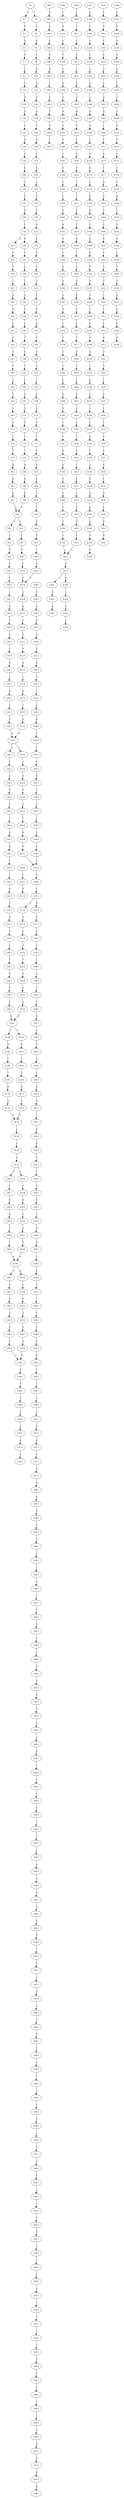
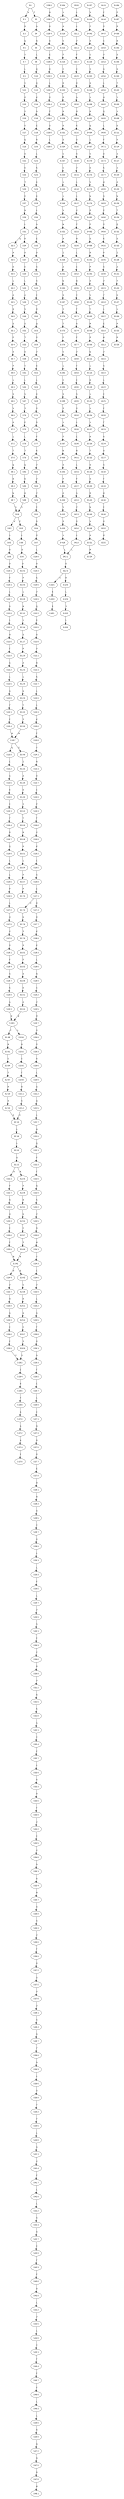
(30, 577) -> (36, 577)
(29, 860) -> (23, 860)
